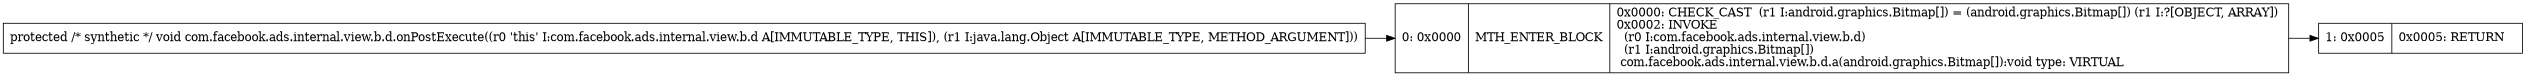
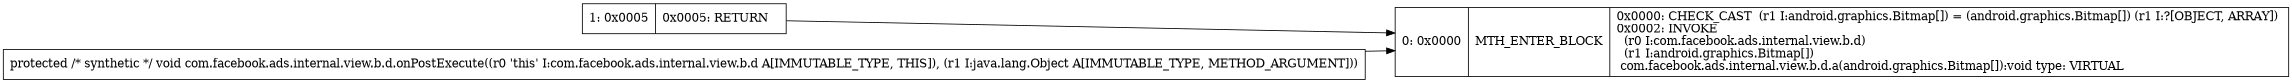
(2299, 38) -> (1086, 27)
